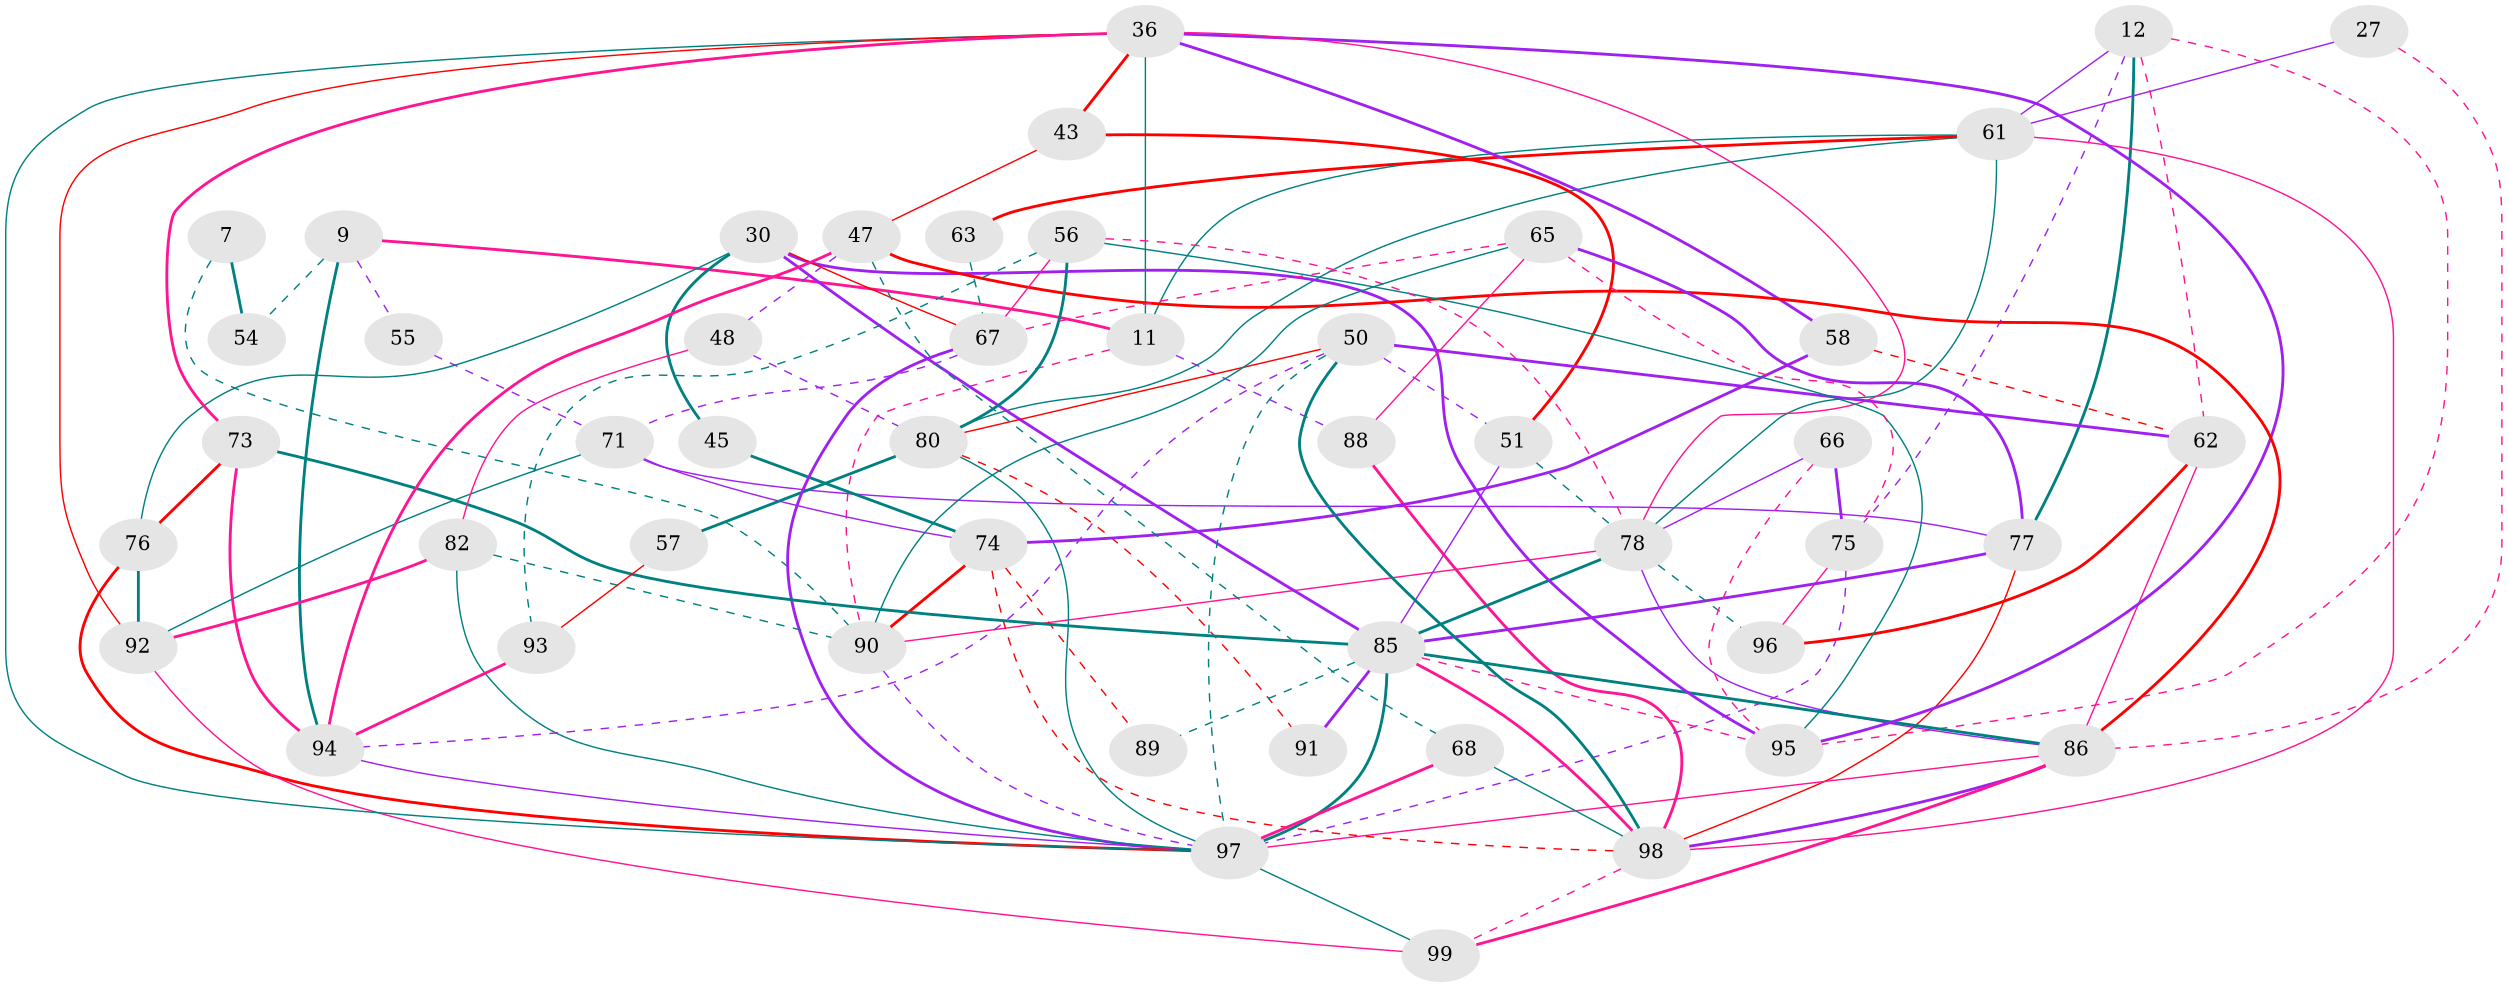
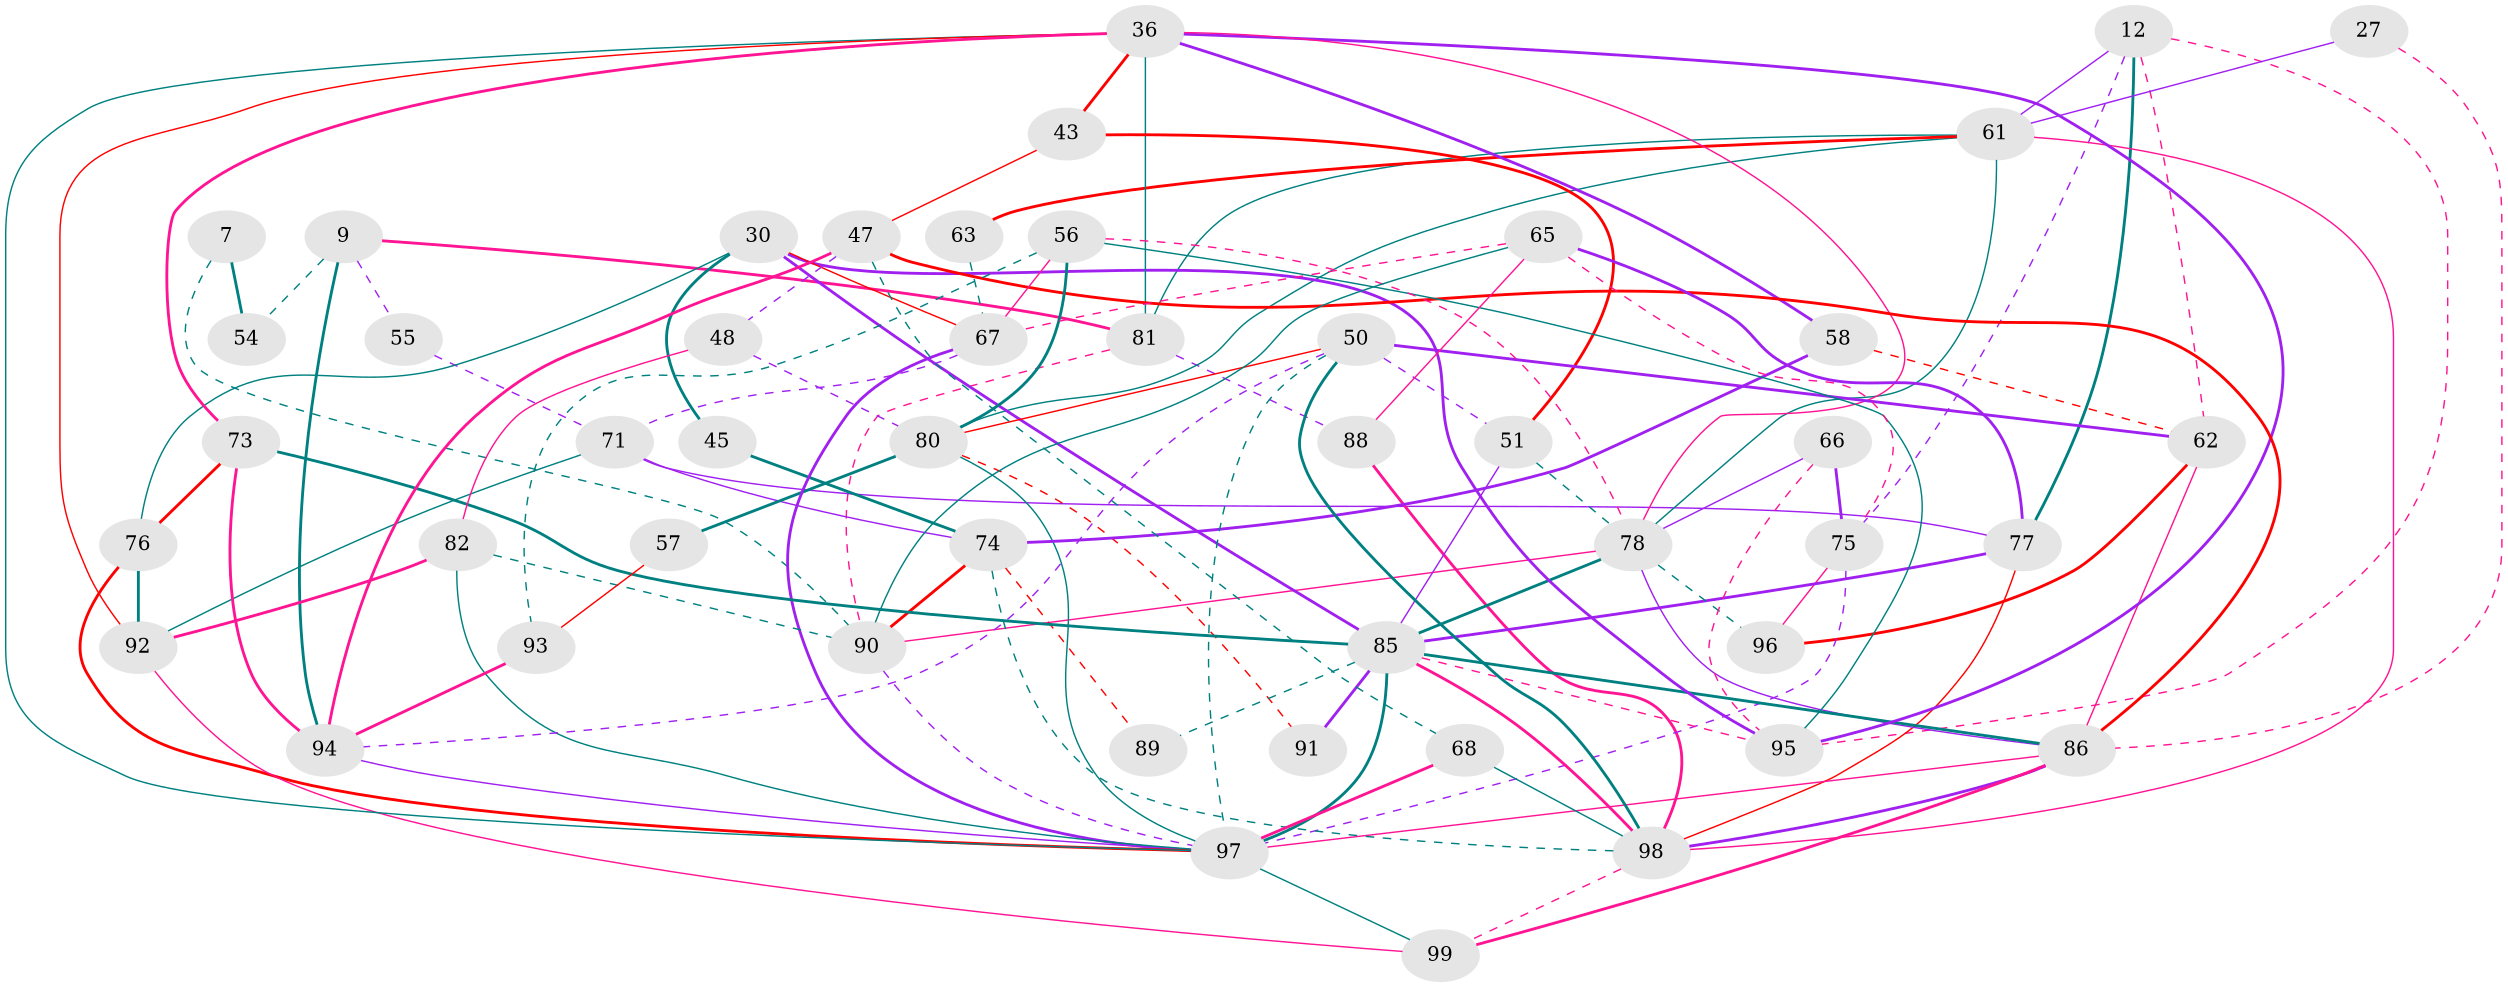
(1145, 339) -> (1145, 339)
(1234, 819) -> (1234, 819)
